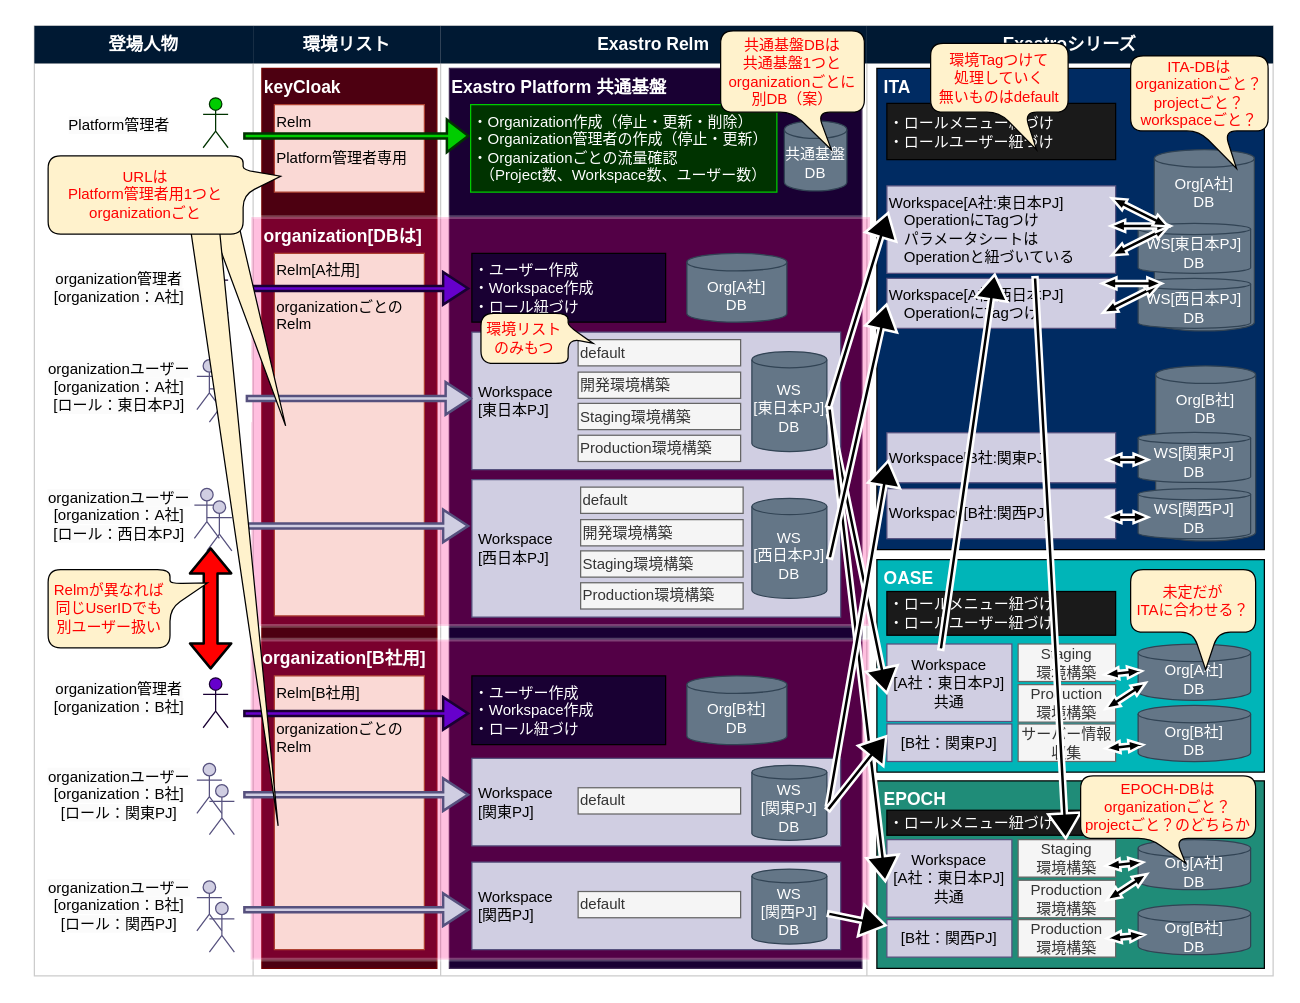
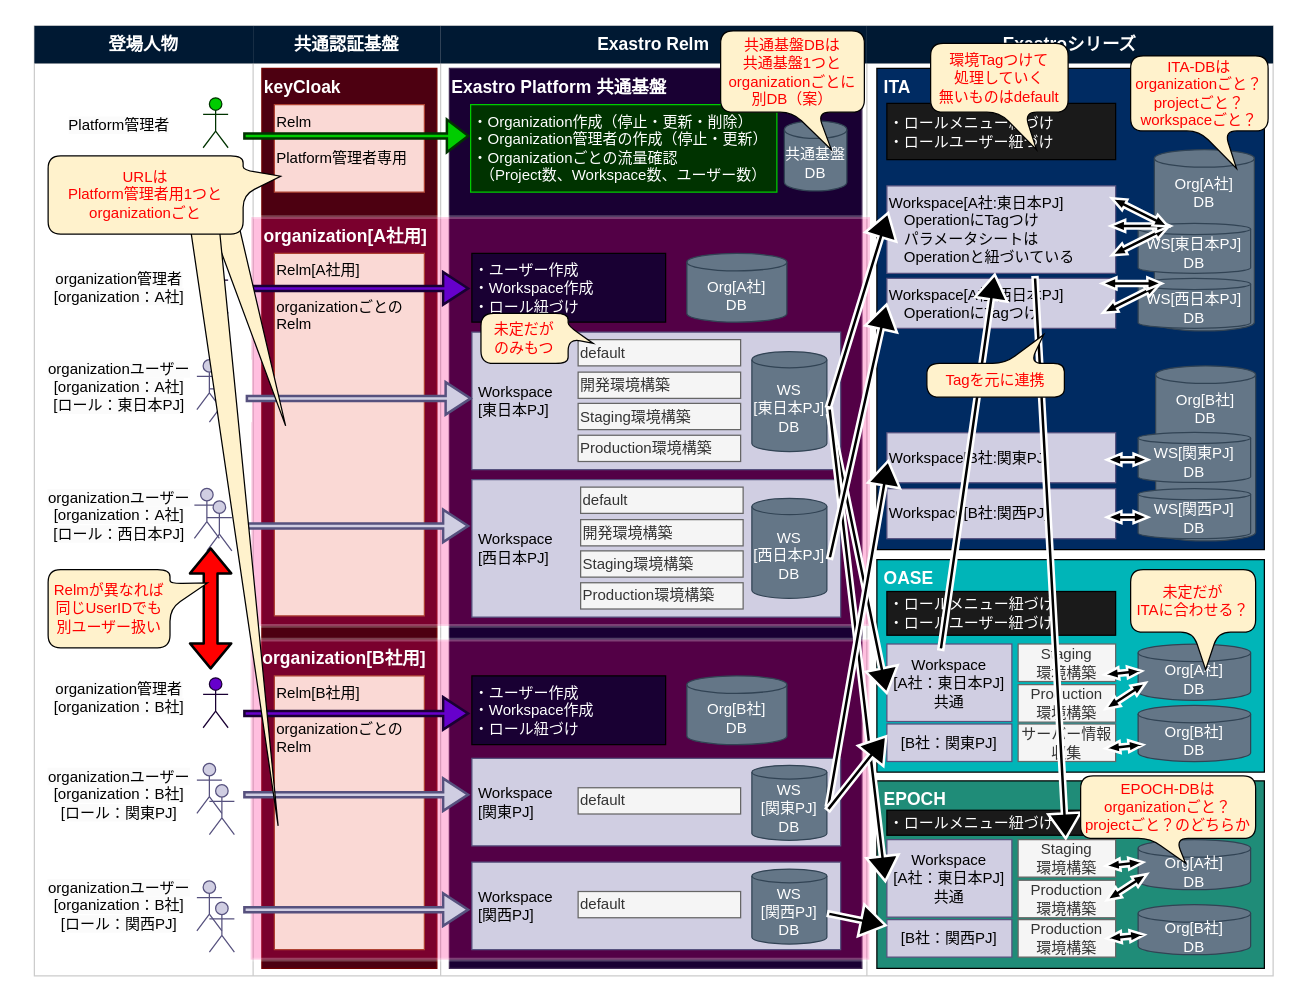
(347, 44) -> (347, 44)
(337, 236) -> (341, 236)
(524, 338) -> (524, 338)
none -> (996, 366)
